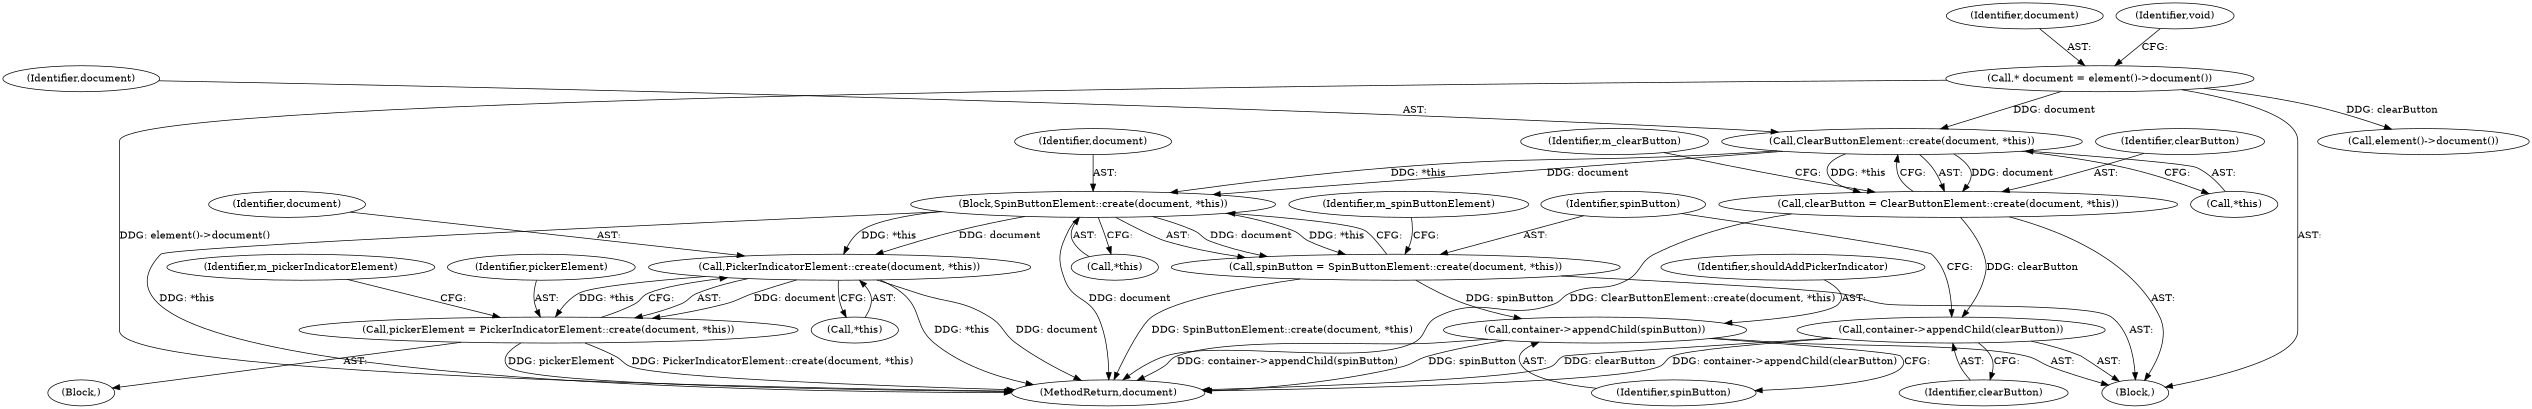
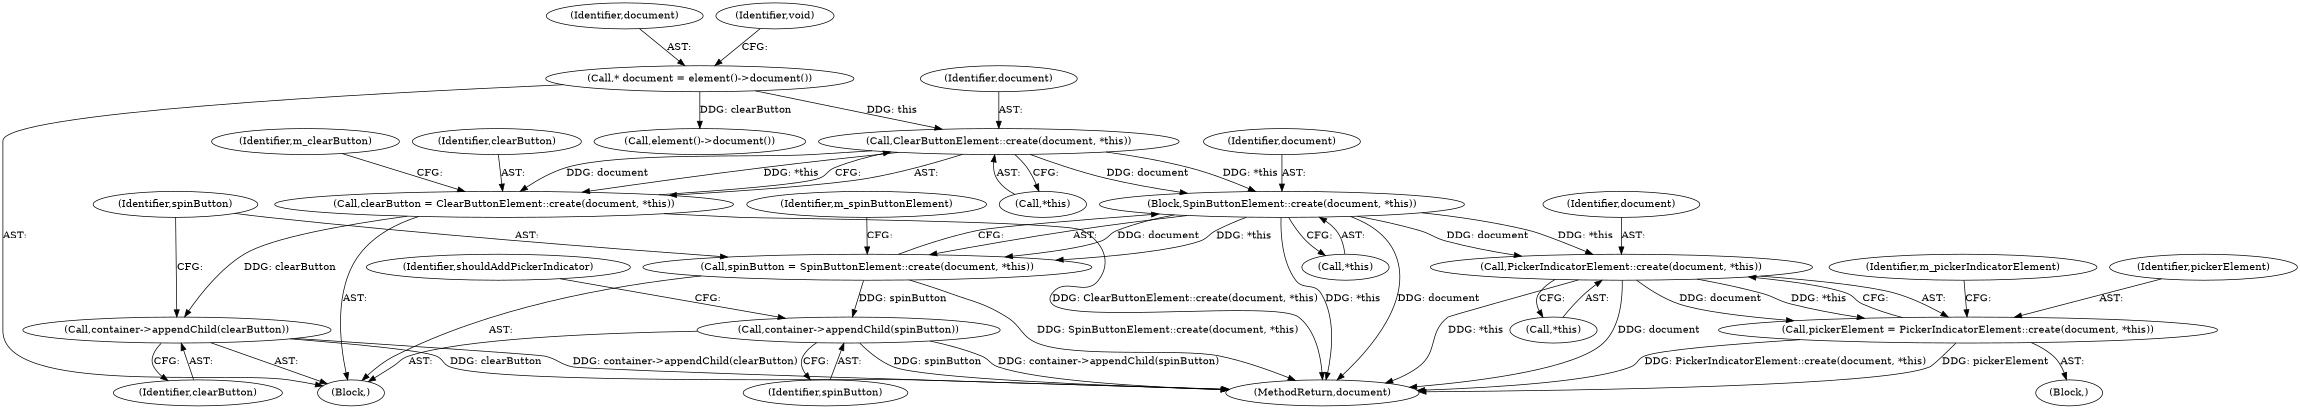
(491, 106) -> none
(2054, 110) -> (892, 110)
(1856, 299) -> (710, 299)
